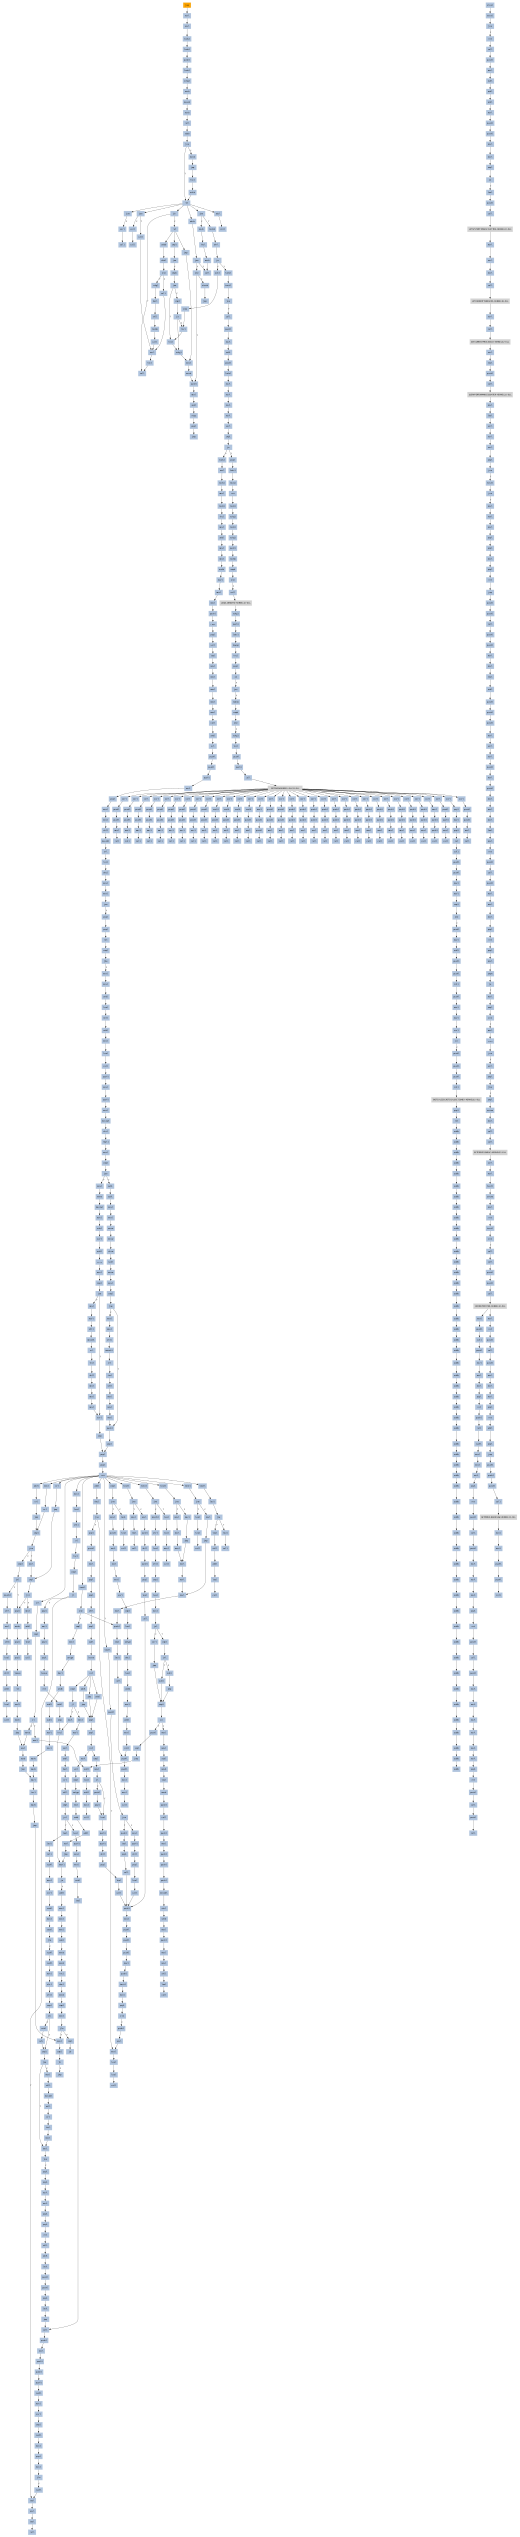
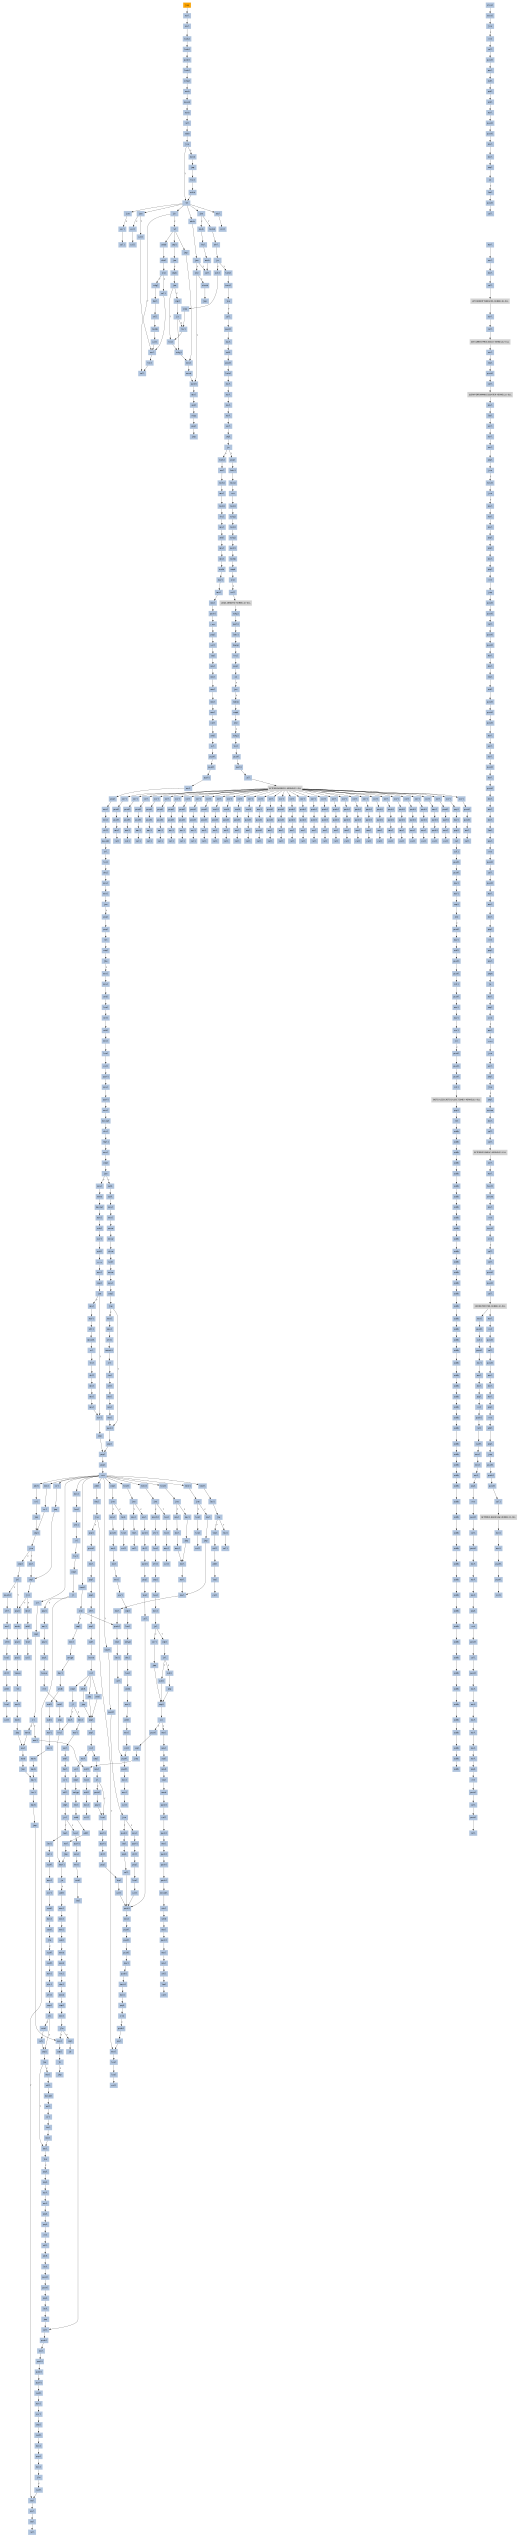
(490, 229) -> none
(285, 788) -> (285, 788)
